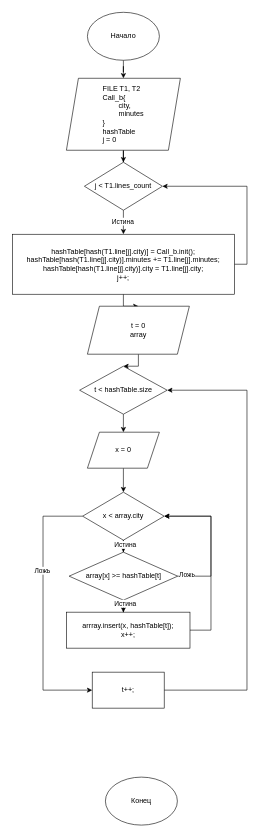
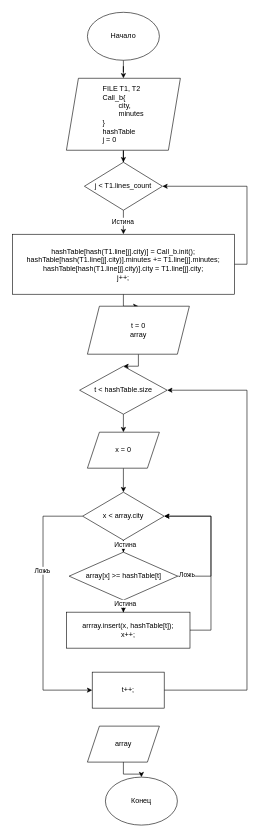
none -> (123, 744)
none -> (123, 769)
